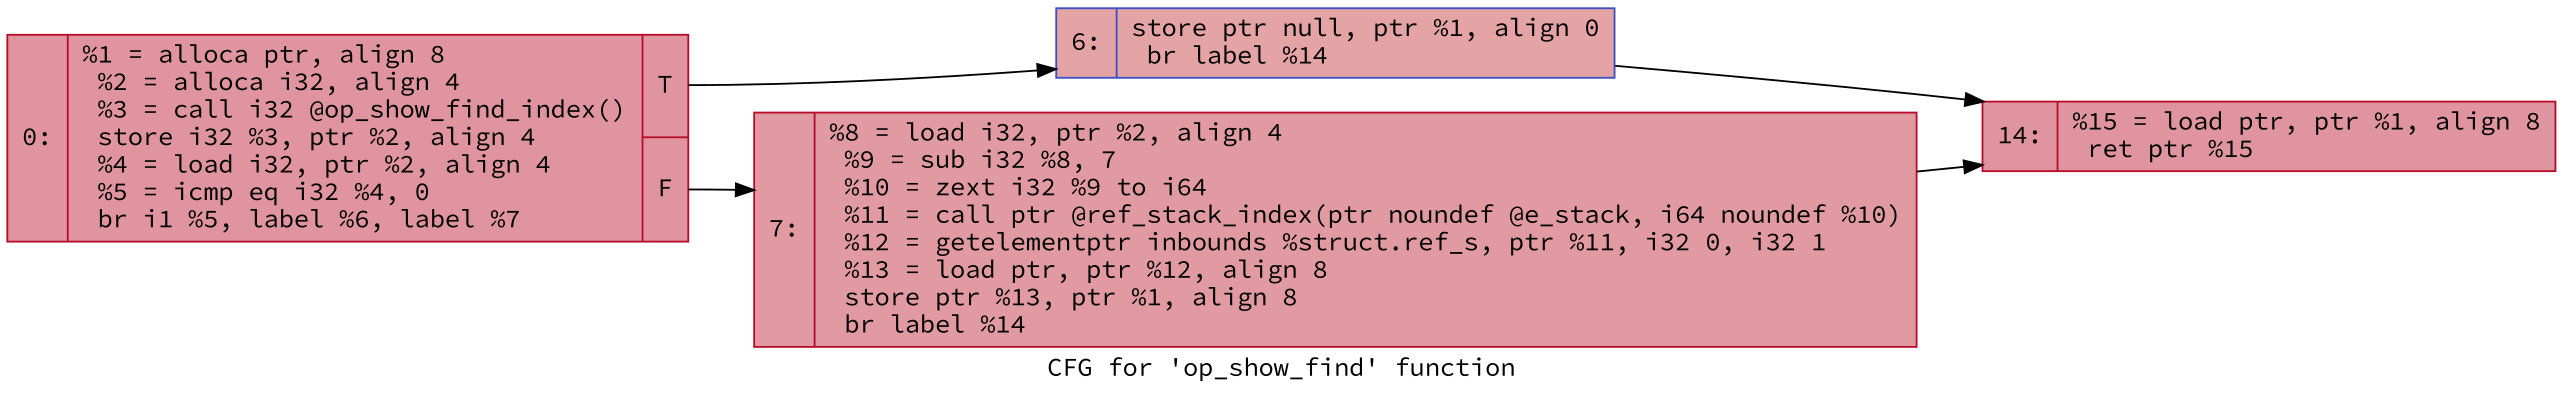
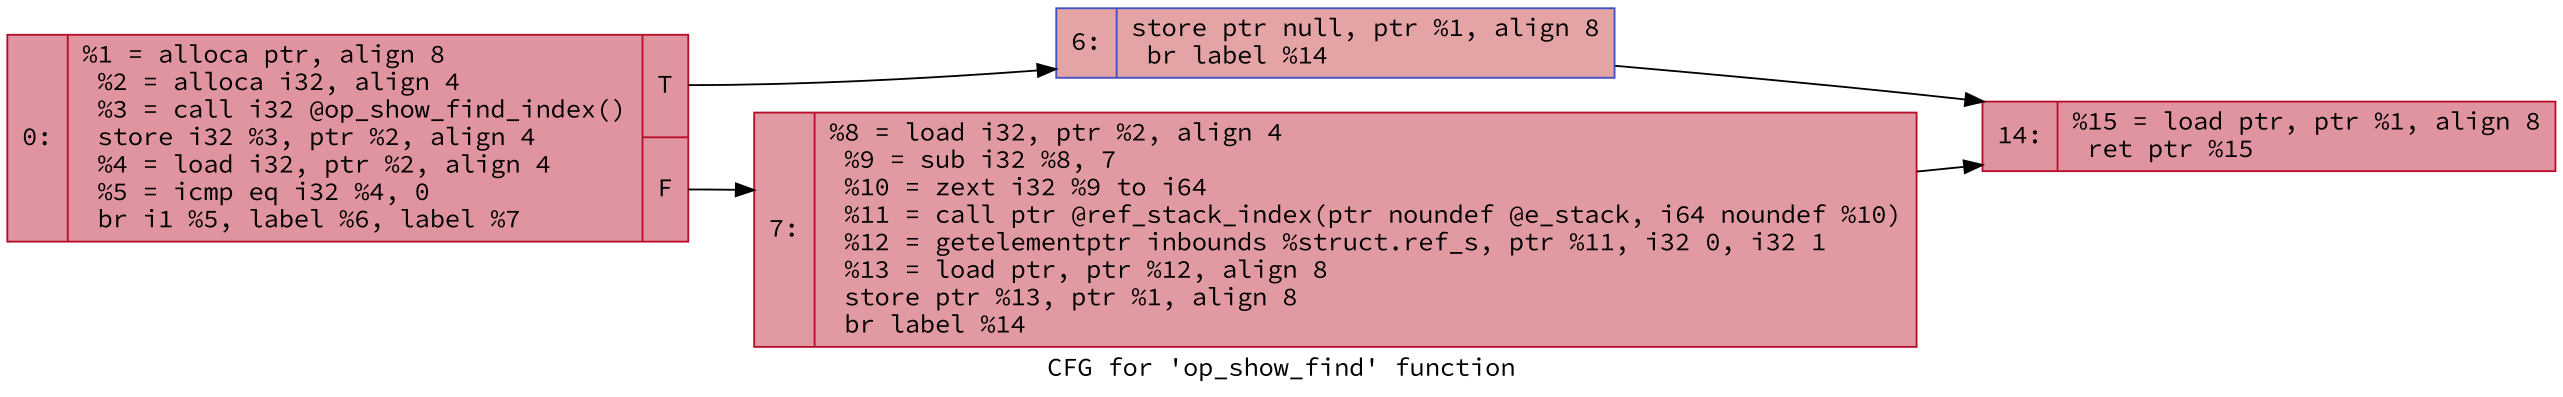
(1366, 28) -> (1366, 28)
